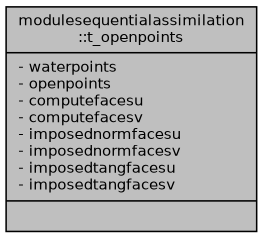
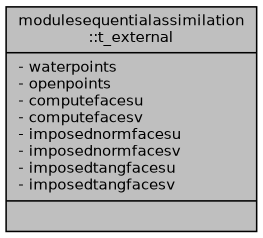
(131, 37) -> (131, 37)
